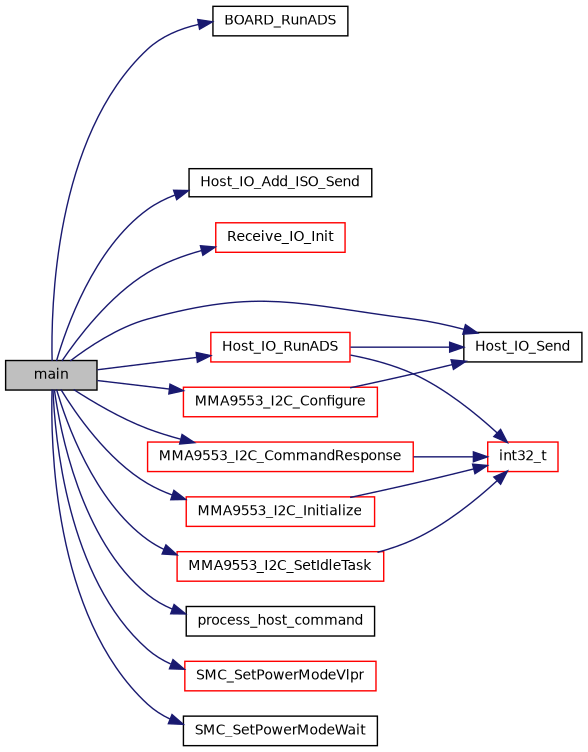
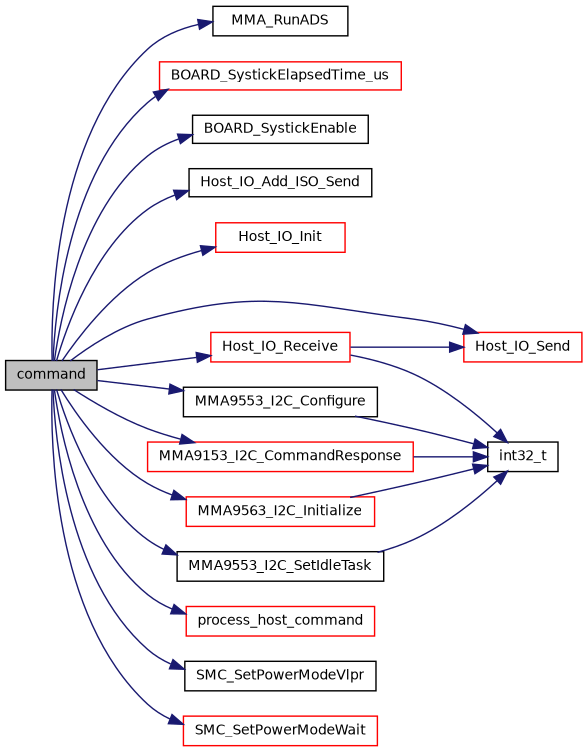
(280, 21) -> (280, 21)
none -> (280, 76)
none -> (280, 129)
(280, 238) -> (280, 238)
(280, 347) -> (280, 347)
(523, 347) -> (523, 347)
(51, 375) -> (51, 375)
(399, 377) -> (415, 429)
(280, 402) -> (280, 402)
(280, 457) -> (280, 457)
(523, 457) -> (523, 457)
(280, 512) -> (280, 512)
(280, 566) -> (280, 566)
(280, 621) -> (280, 621)
(280, 676) -> (280, 676)
(280, 731) -> (280, 731)
